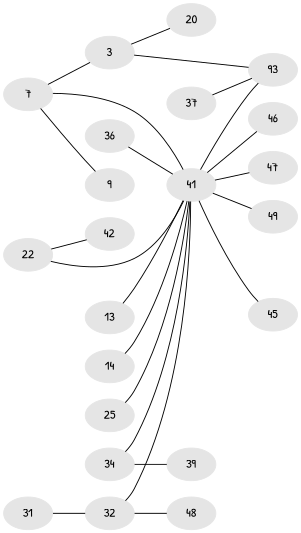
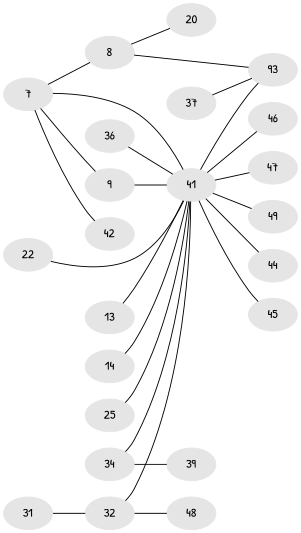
(110, 53) -> (110, 53)
none -> (151, 185)
(69, 244) -> (61, 168)
none -> (273, 266)
